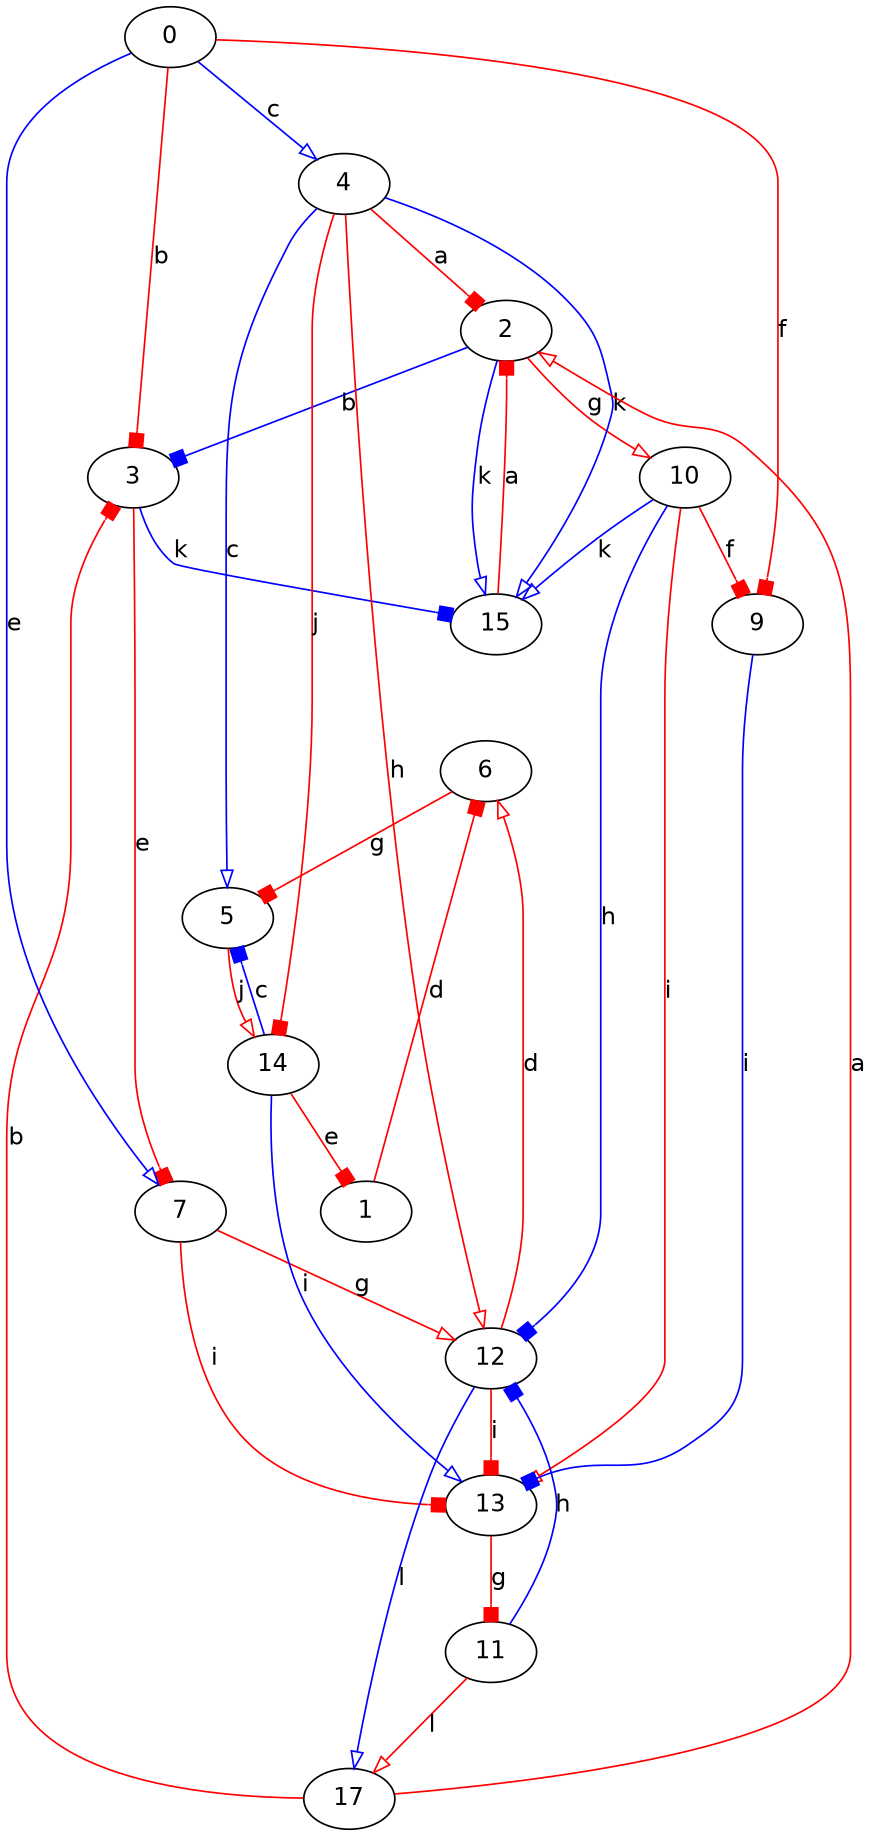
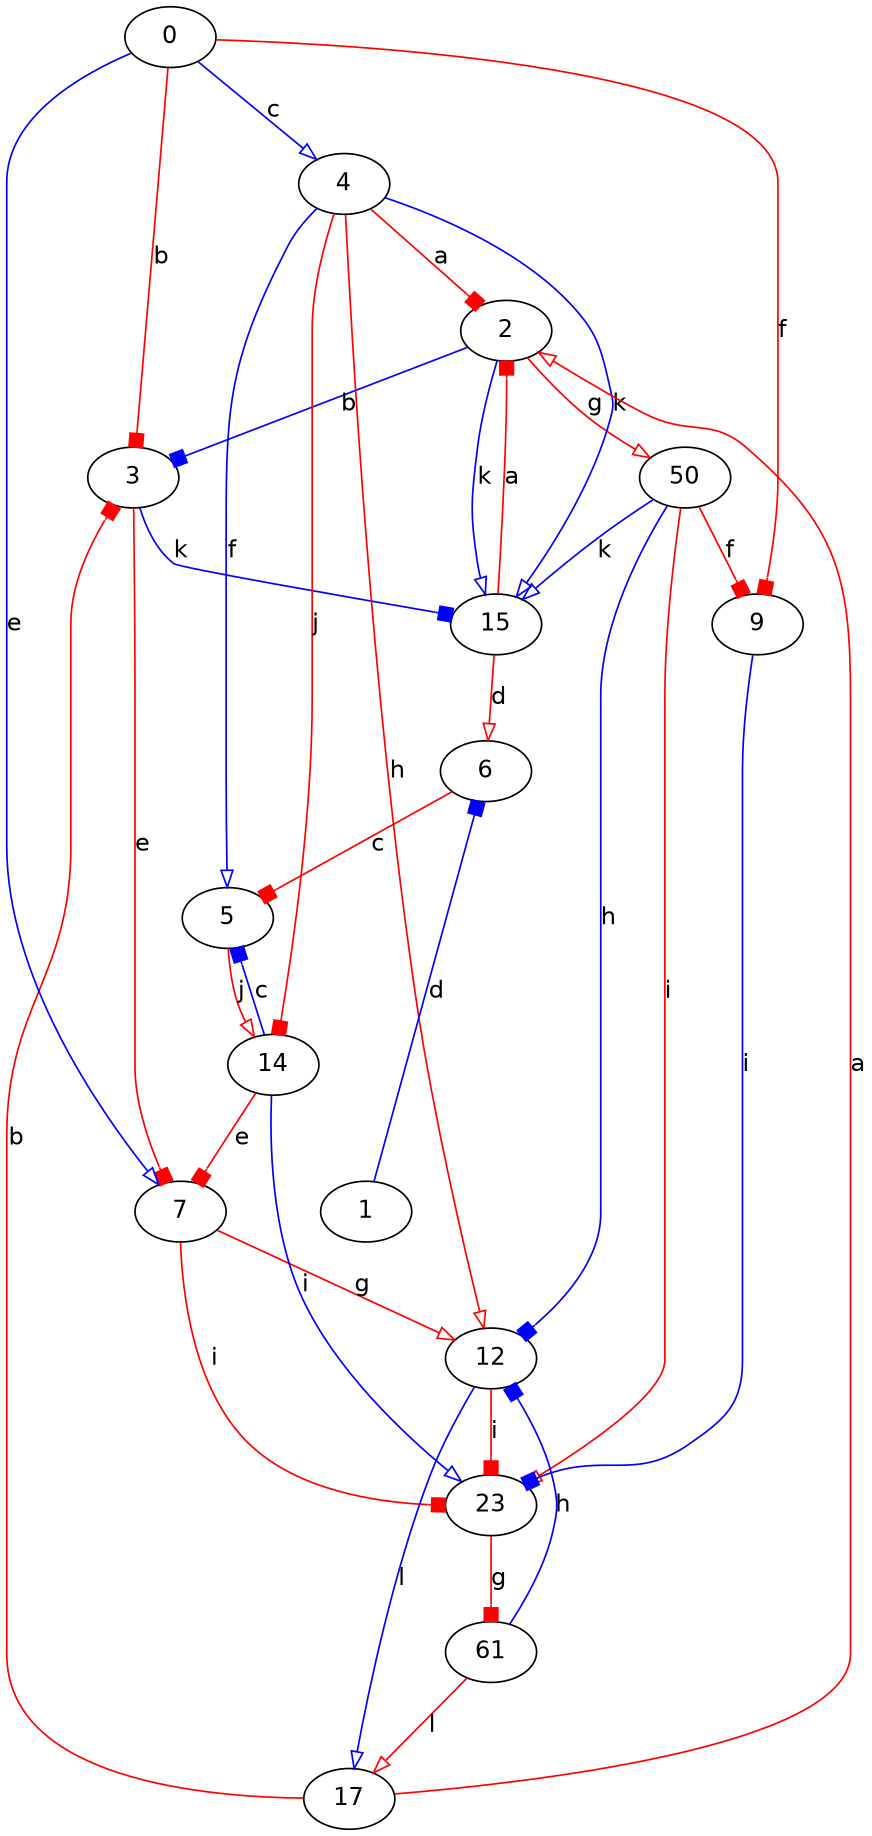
(685, 478) -> (685, 478)
(233, 551) -> (233, 551)
(378, 845) -> (378, 845)
(426, 990) -> (426, 990)
(523, 1073) -> (492, 689)
(315, 1131) -> (231, 1131)
(491, 1505) -> (491, 1505)
(491, 1652) -> (491, 1652)
